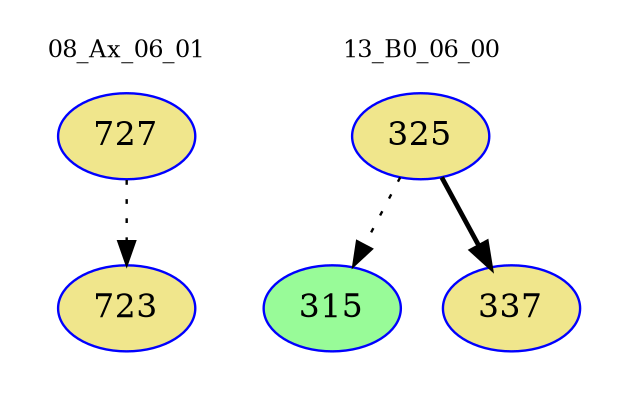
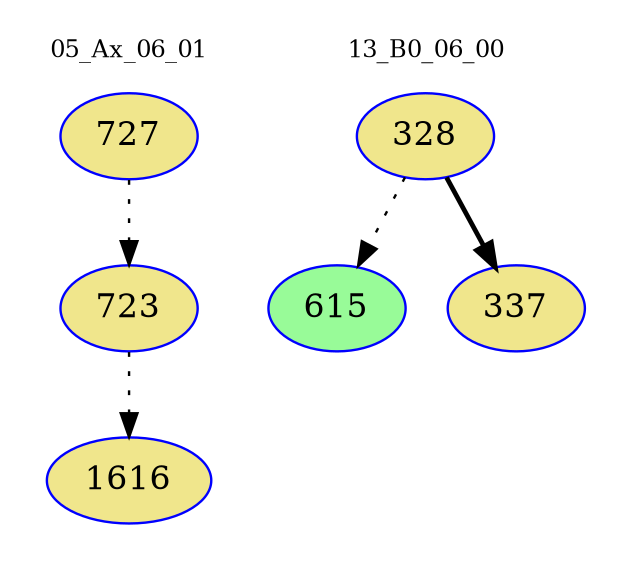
(127, 51) -> (129, 51)
(421, 136) -> (425, 136)
(332, 308) -> (337, 308)
none -> (129, 480)
